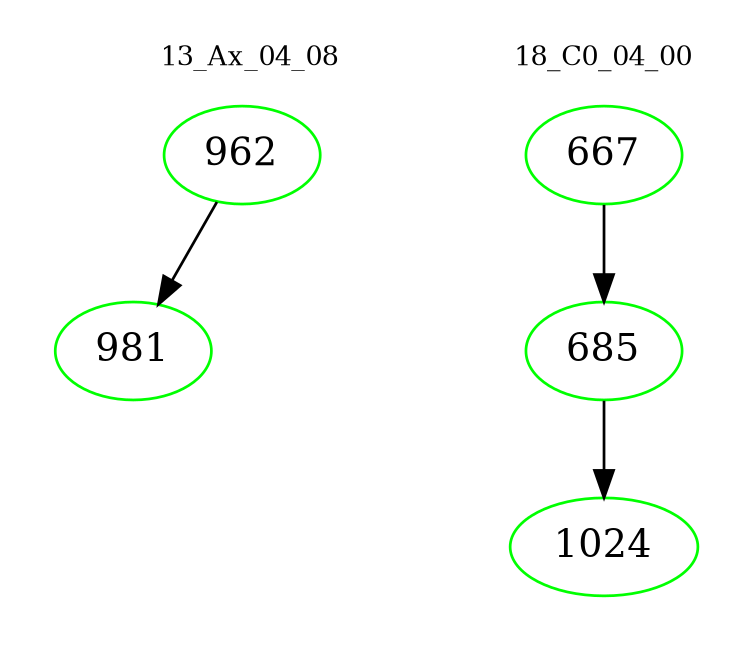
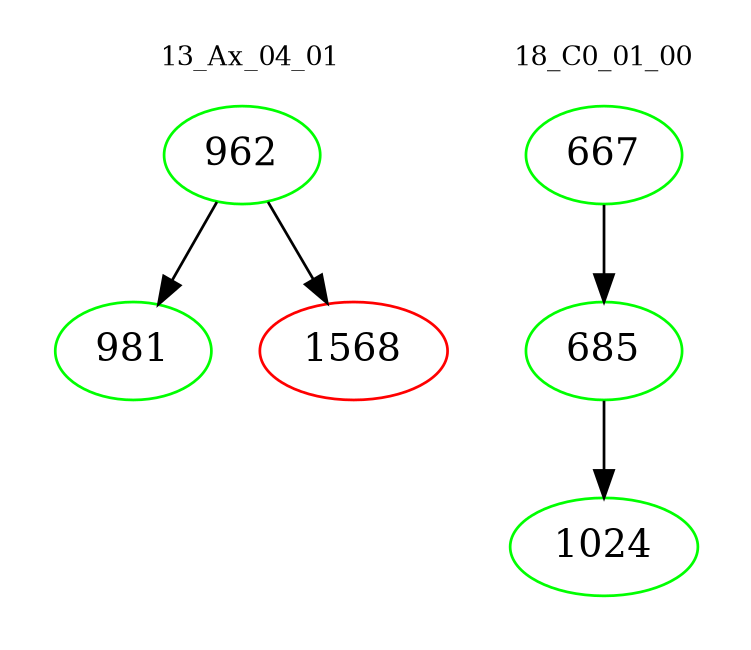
(250, 58) -> (250, 58)
(604, 58) -> (604, 58)
none -> (354, 351)
